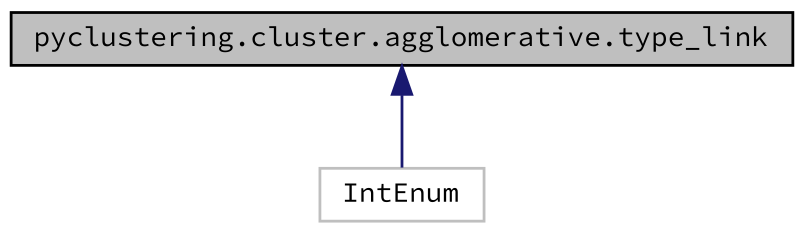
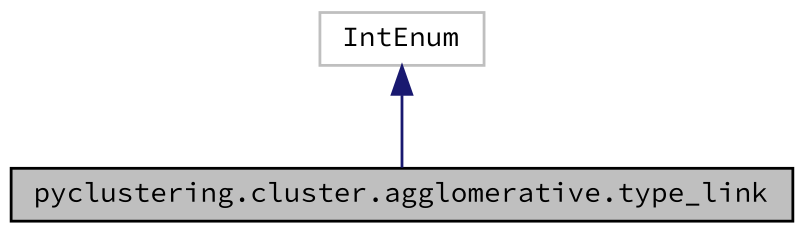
(402, 131) -> (402, 131)
